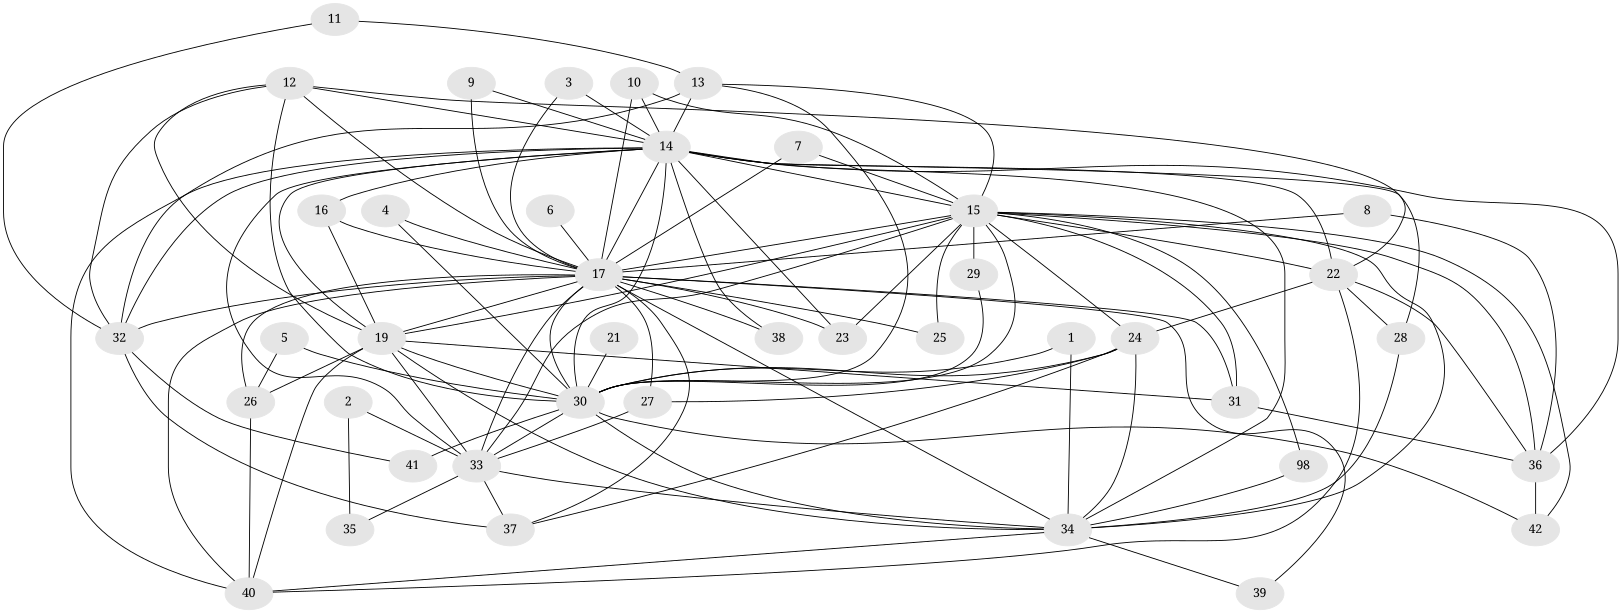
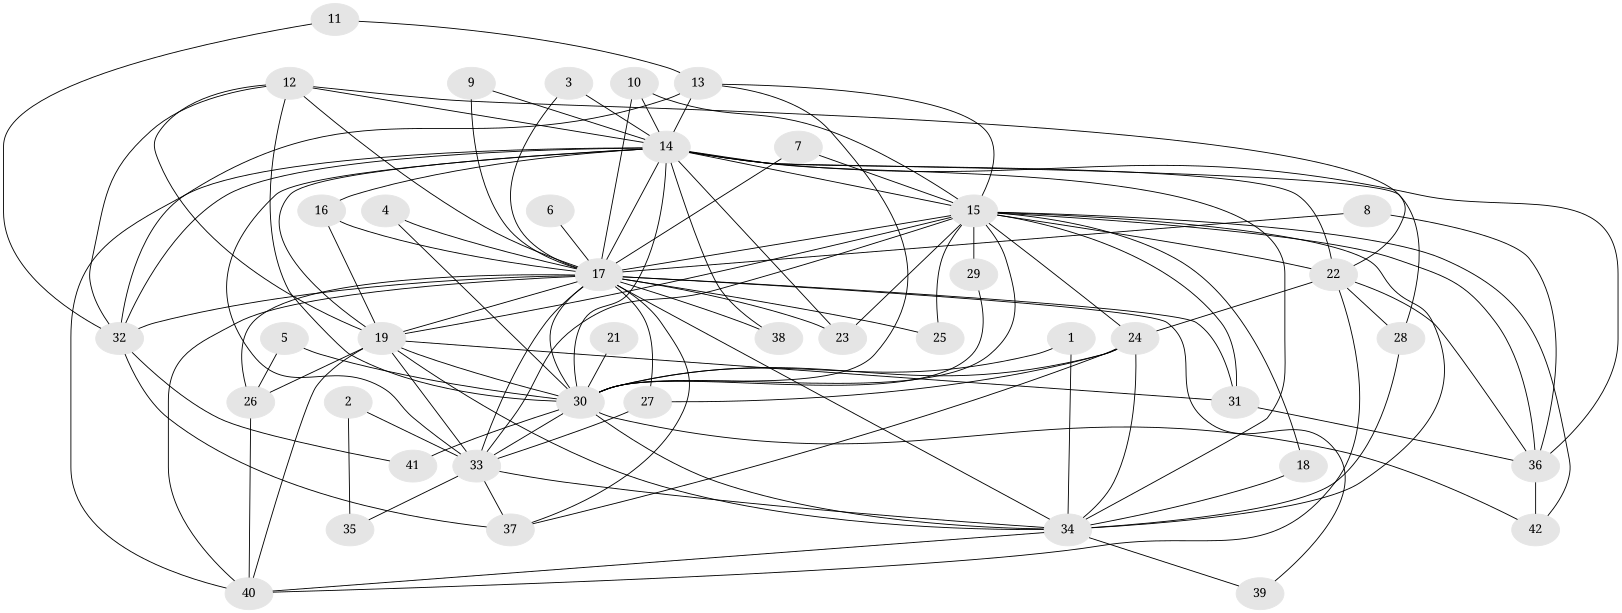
(1303, 466) -> (1303, 466)
